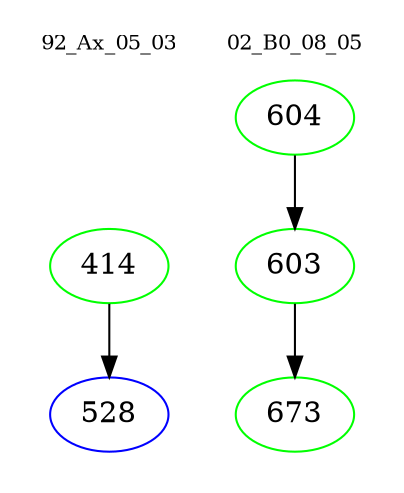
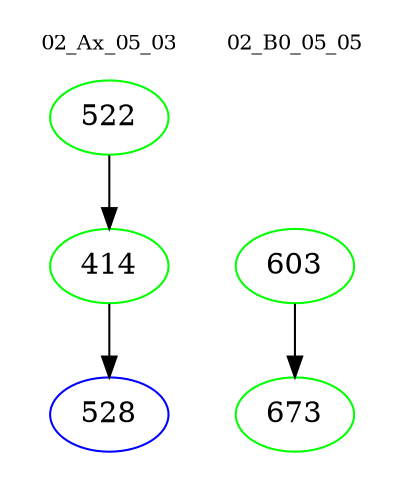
(109, 44) -> (109, 44)
(295, 44) -> (295, 44)
none -> (109, 118)
(295, 118) -> none
